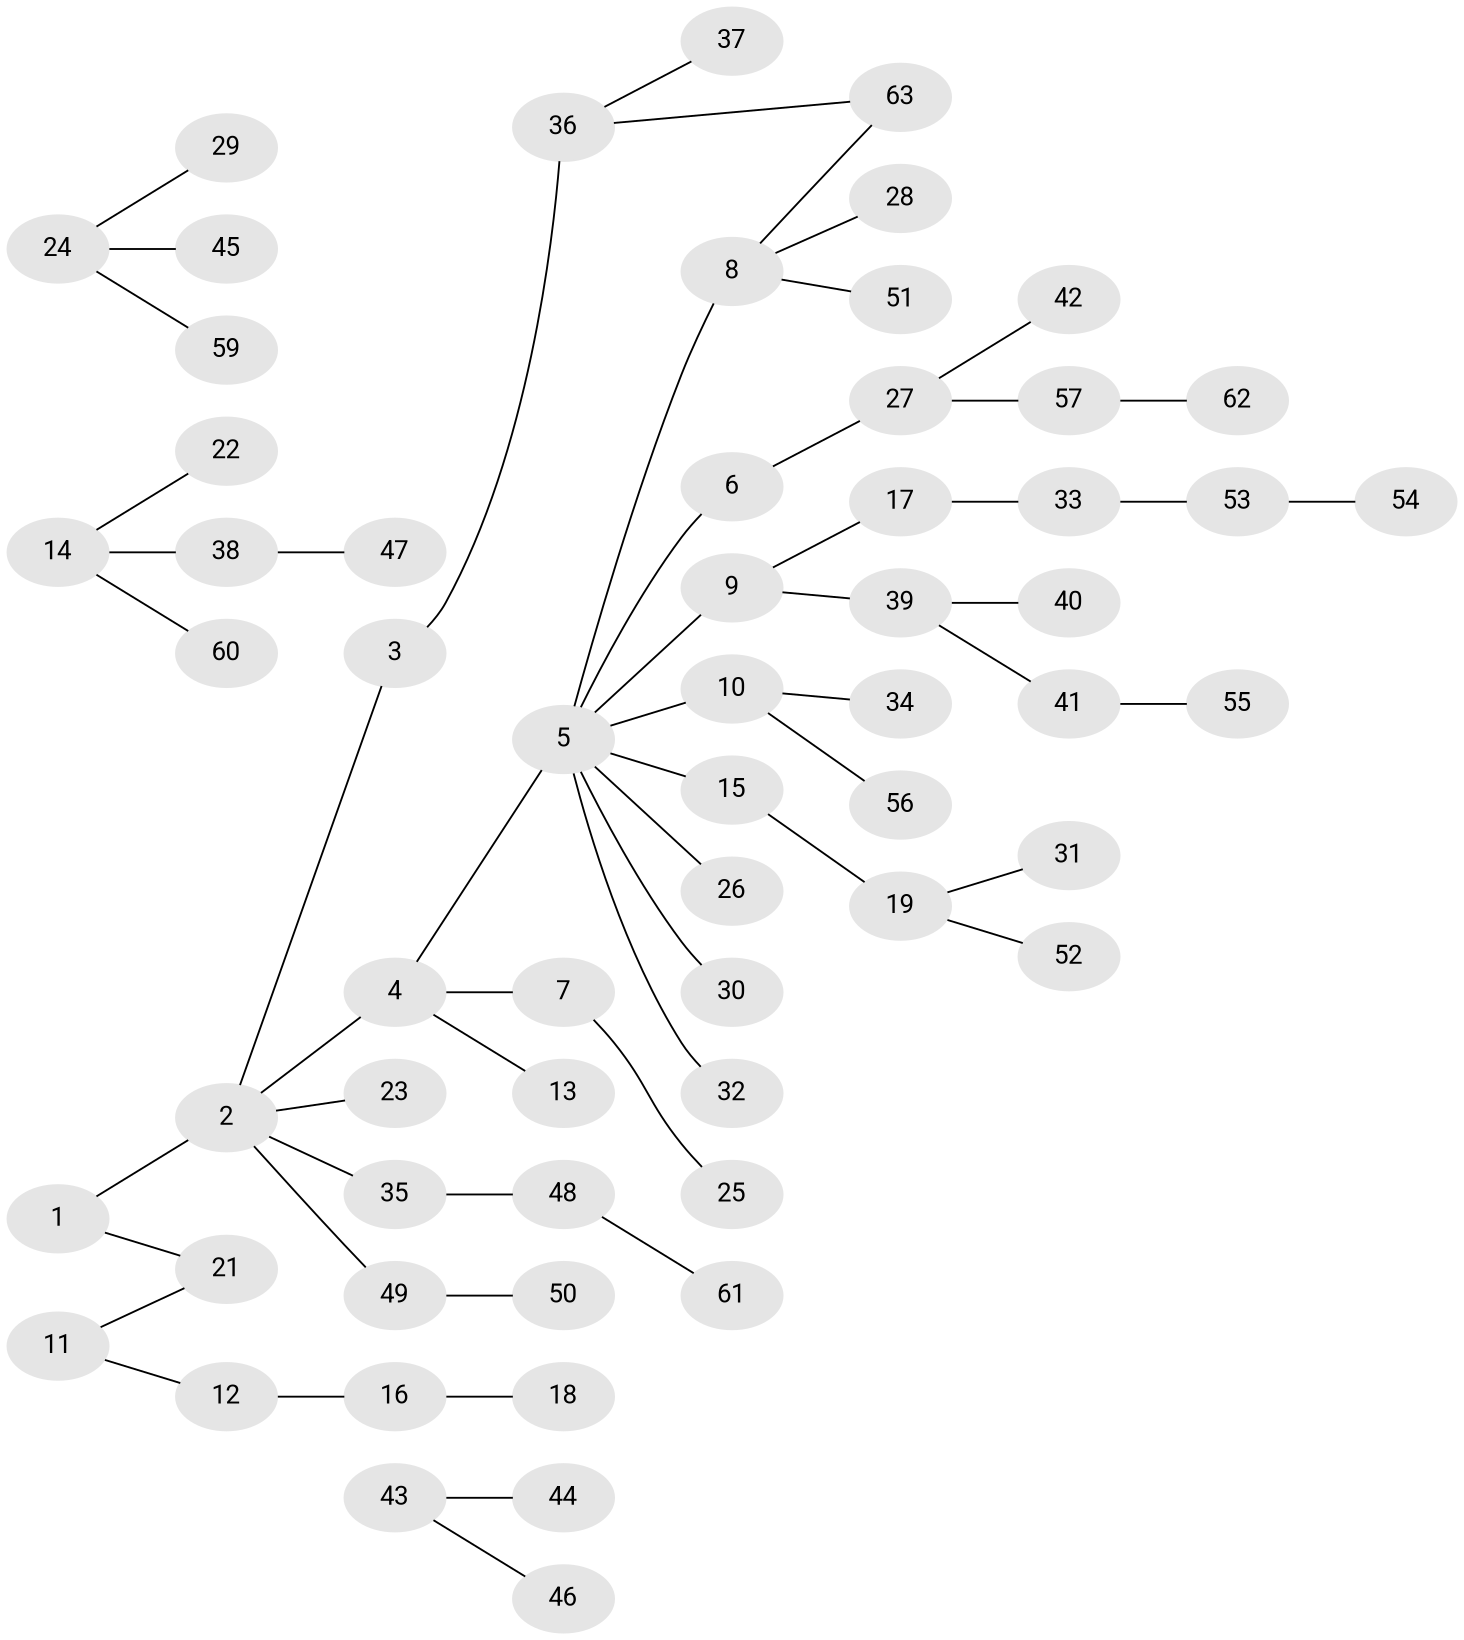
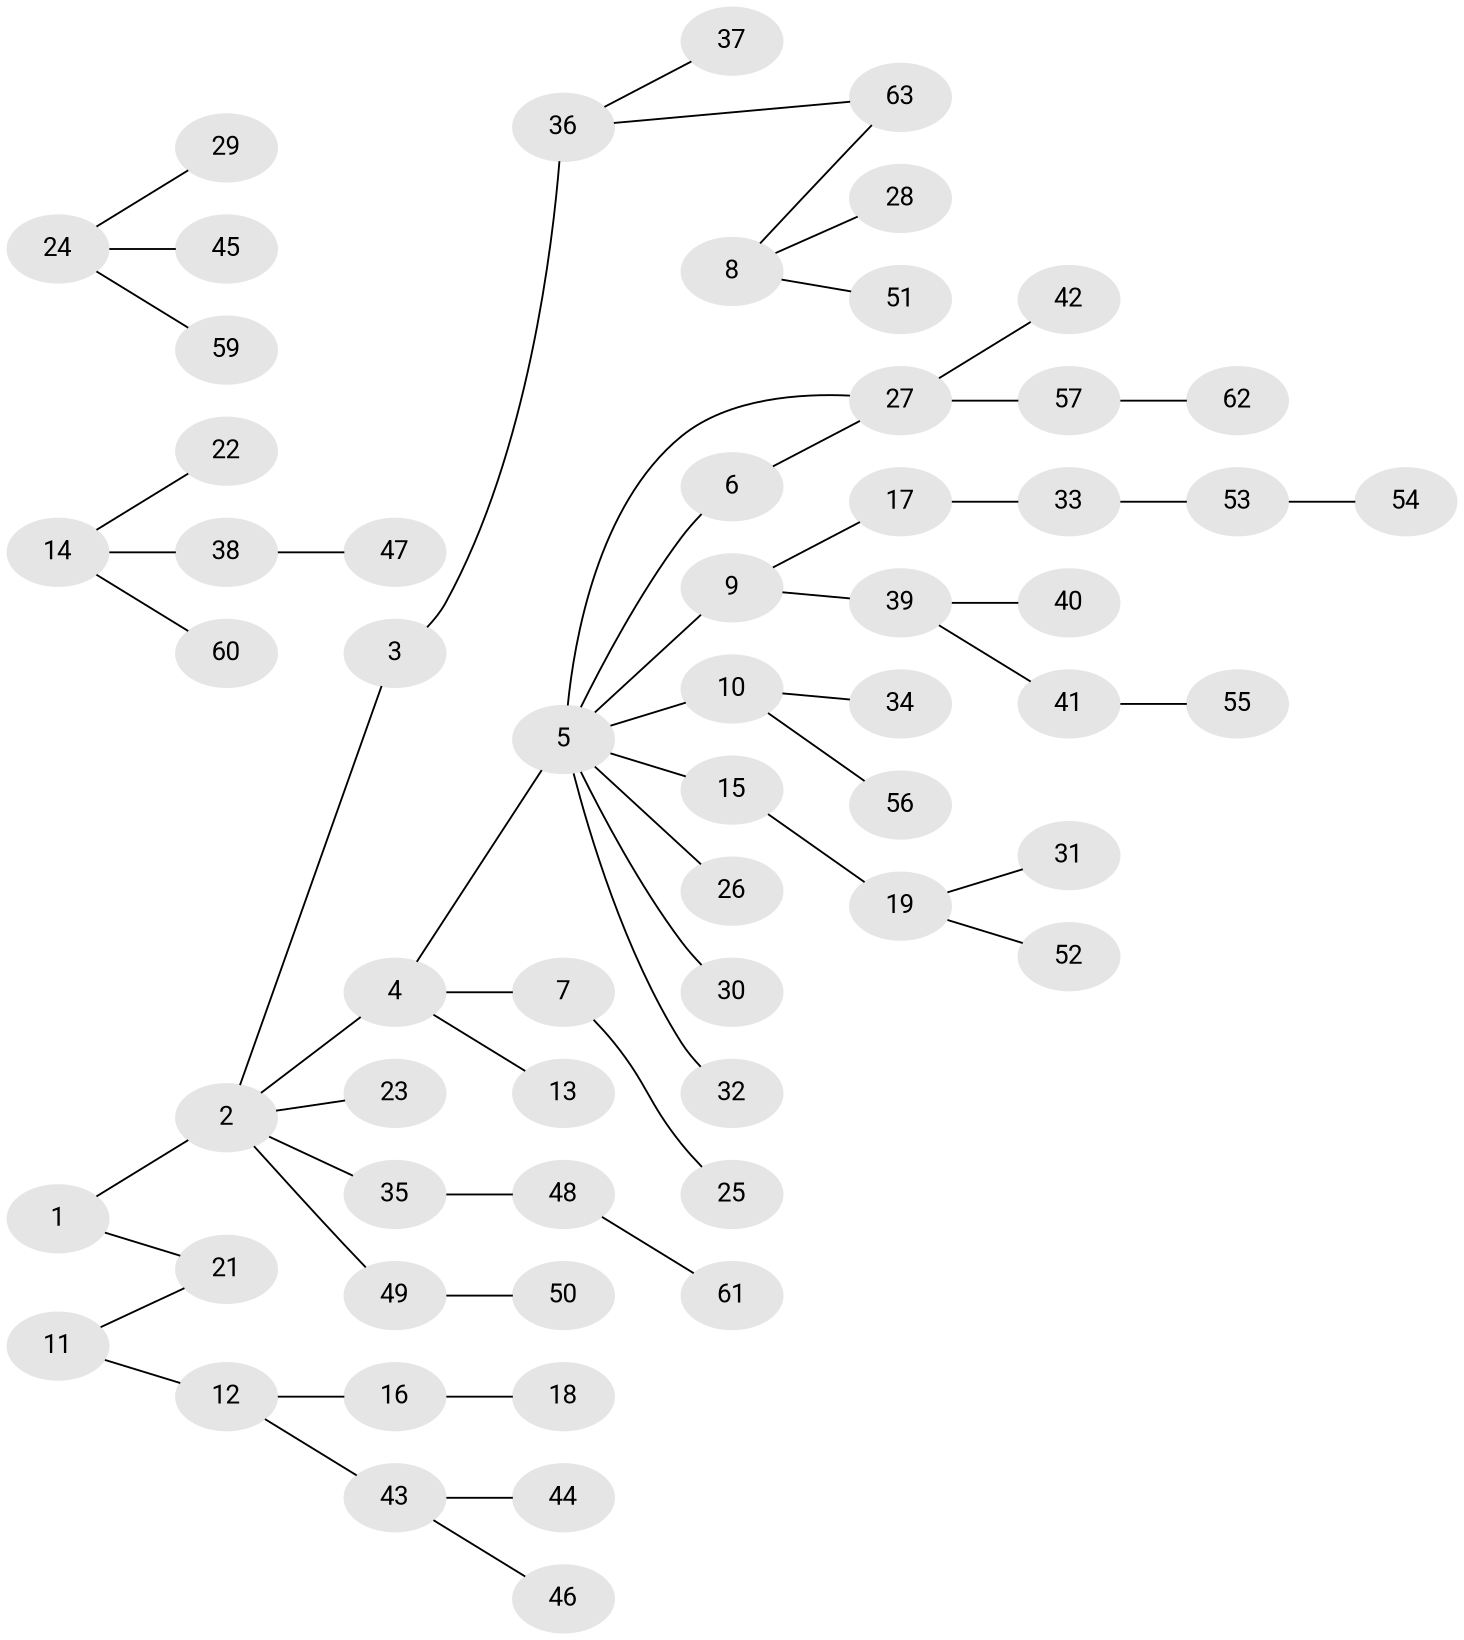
(636, 502) -> (641, 482)
none -> (311, 1447)
